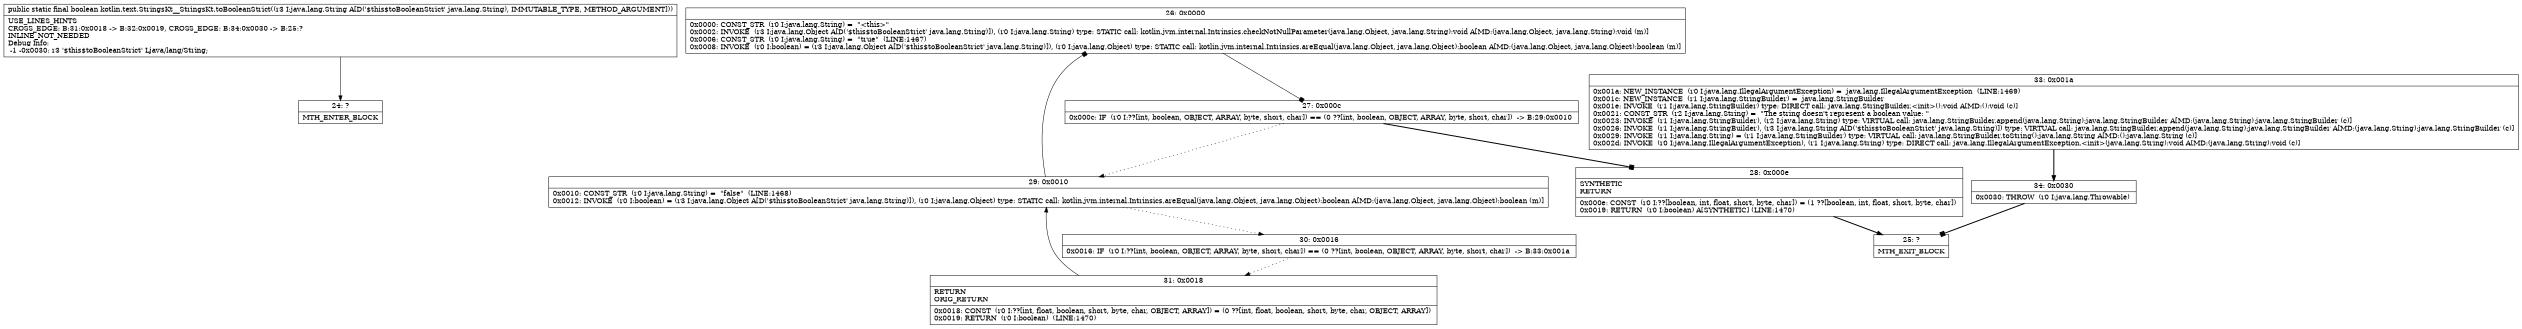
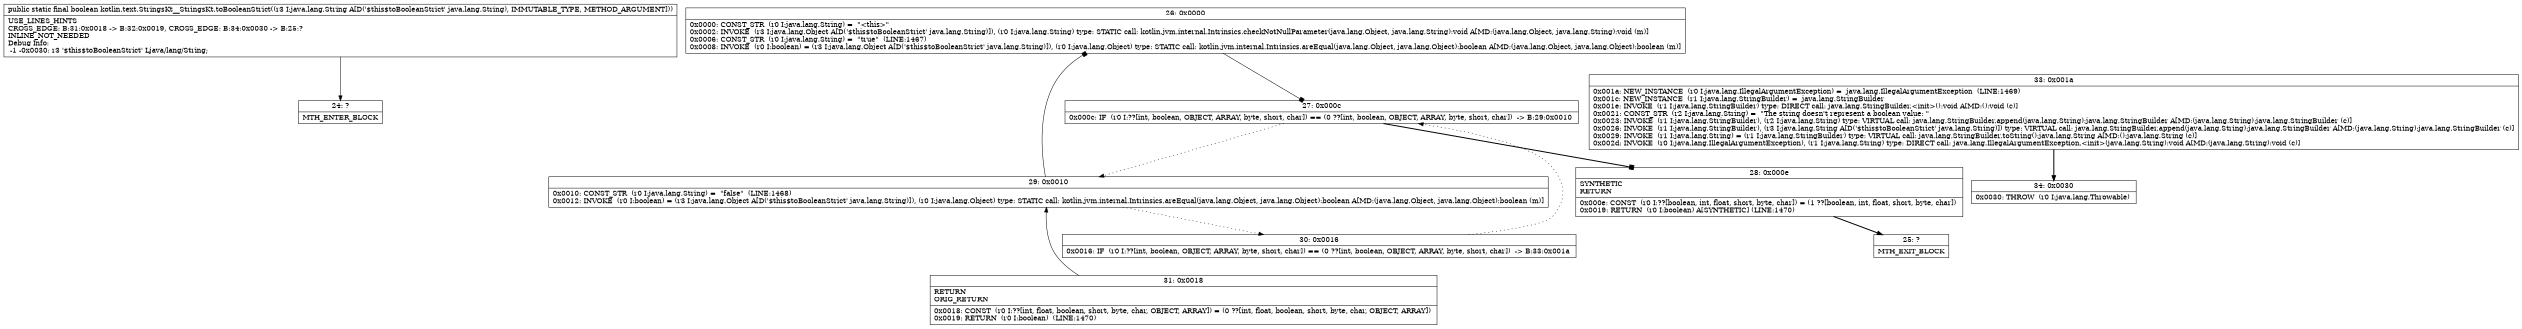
(1985, 218) -> none
(1271, 266) -> (1553, 169)
